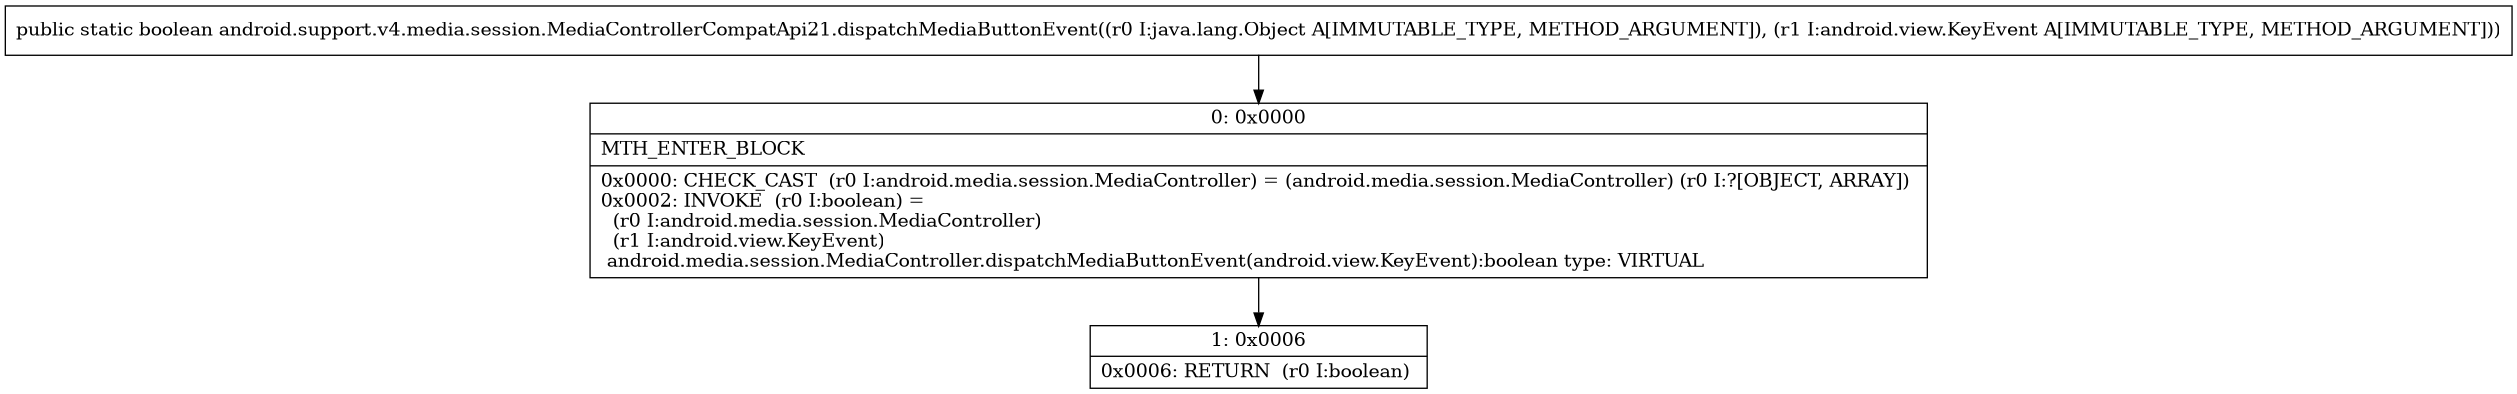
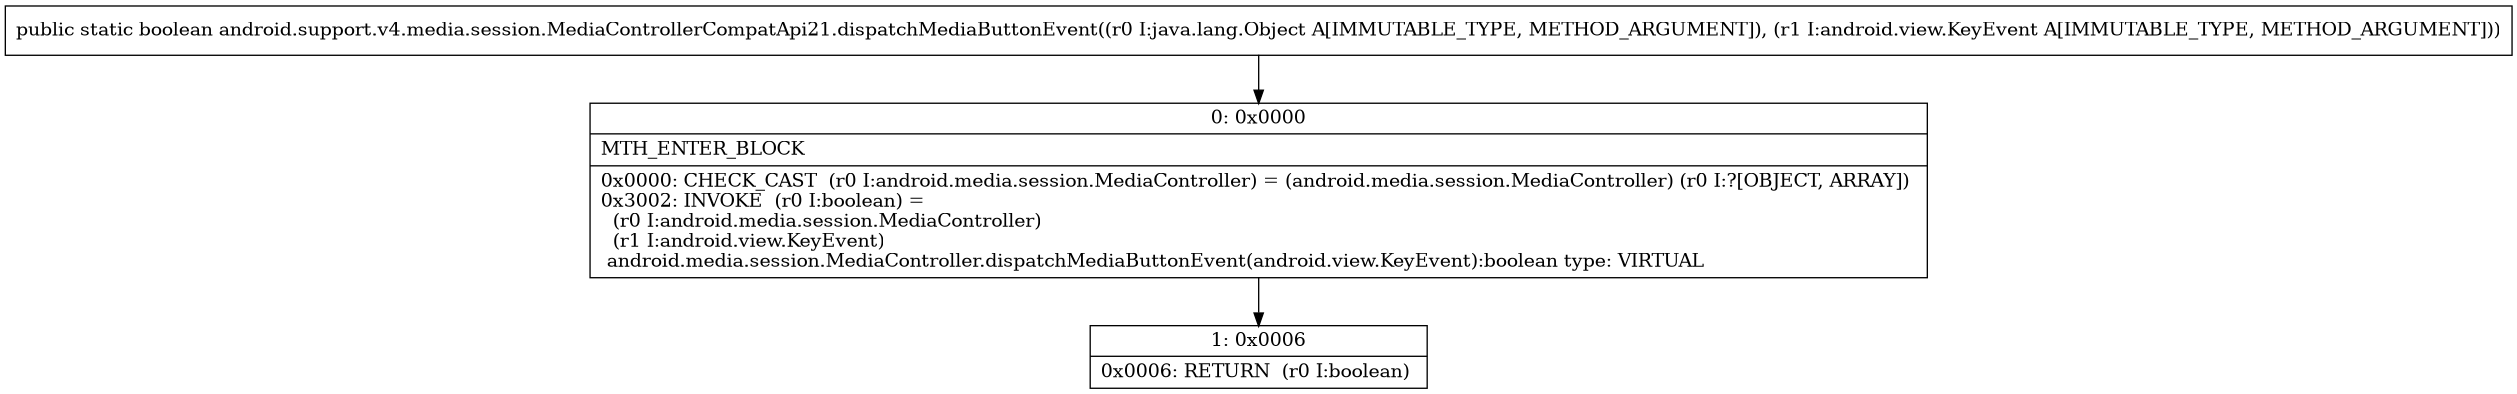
(766, 201) -> (766, 201)
